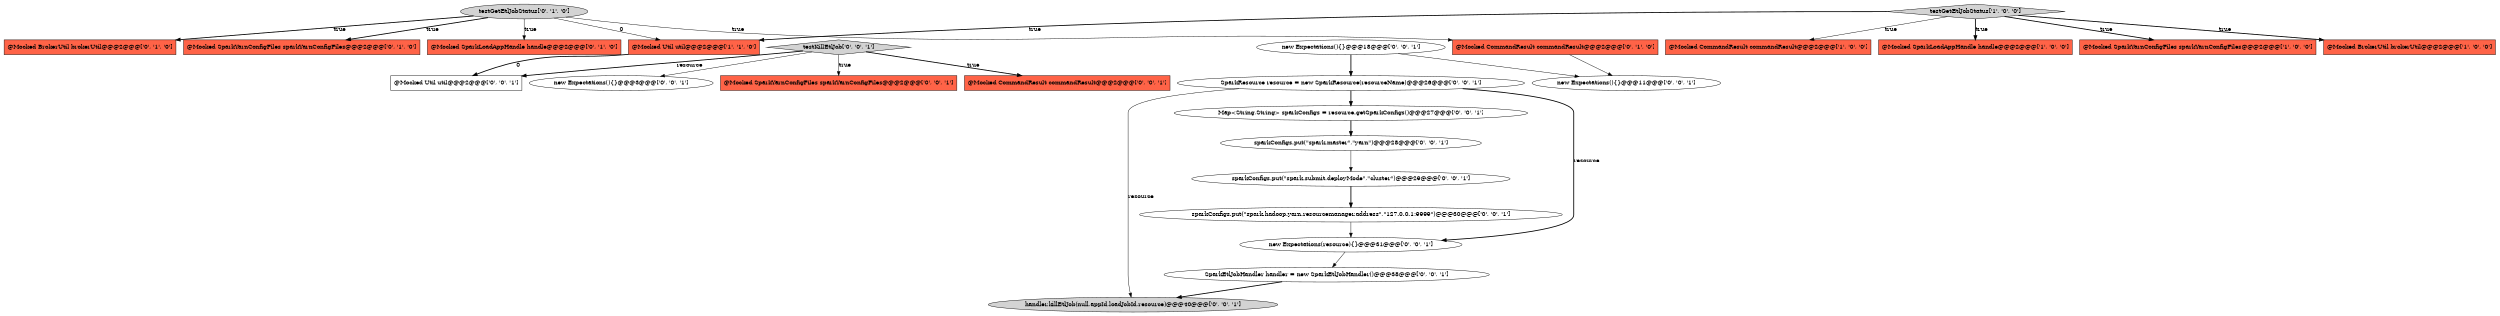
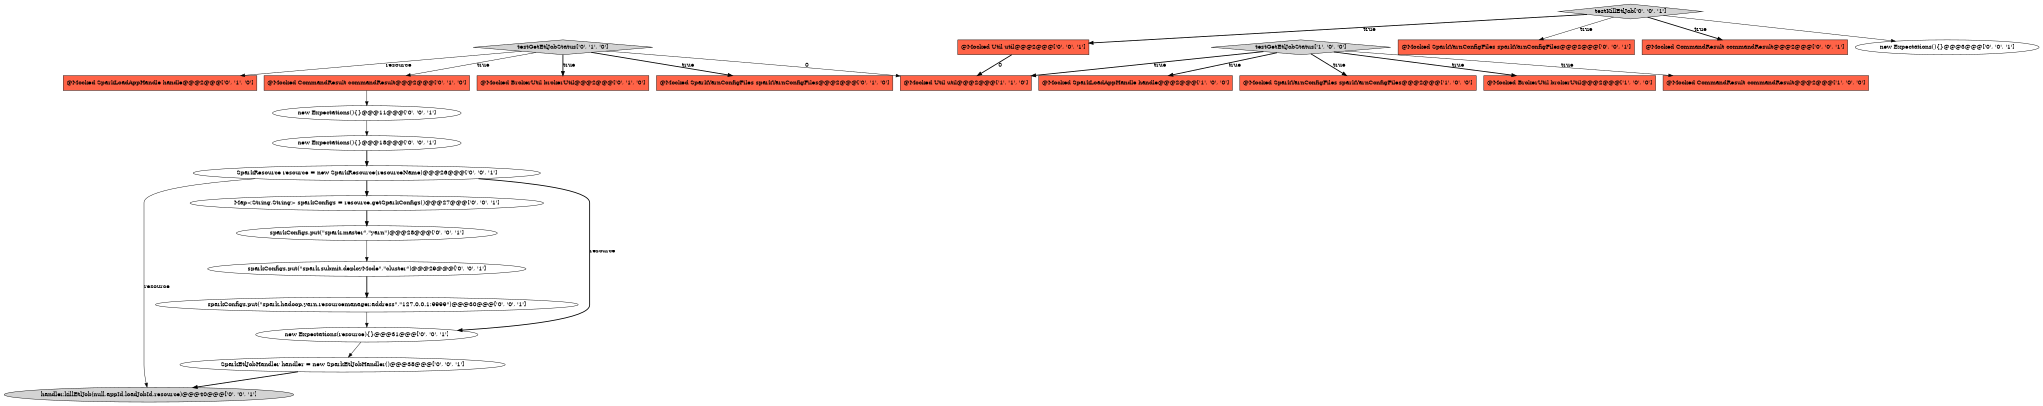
(524, 12) -> (563, 47)
(531, 29) -> (399, 65)
(552, 57) -> (996, 64)
(690, 65) -> (1370, 29)
(1487, 65) -> (367, 126)
(456, 83) -> (1023, 47)
